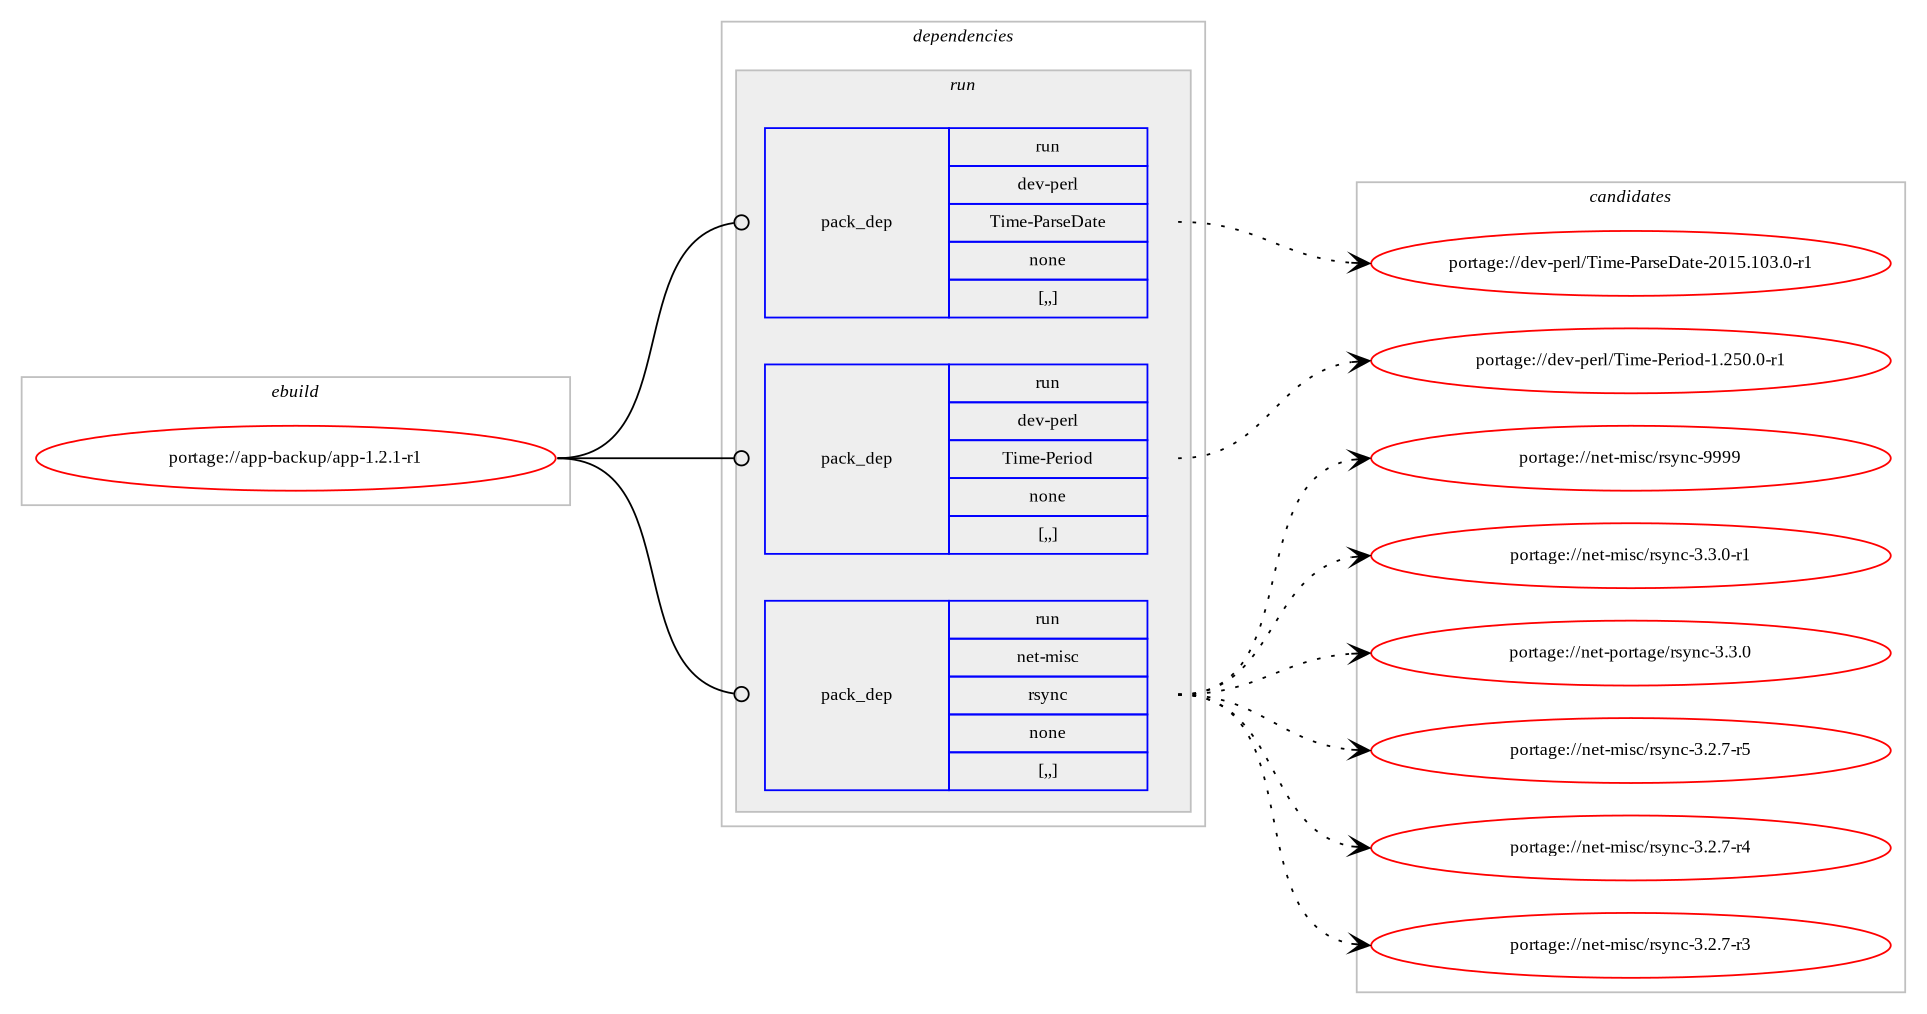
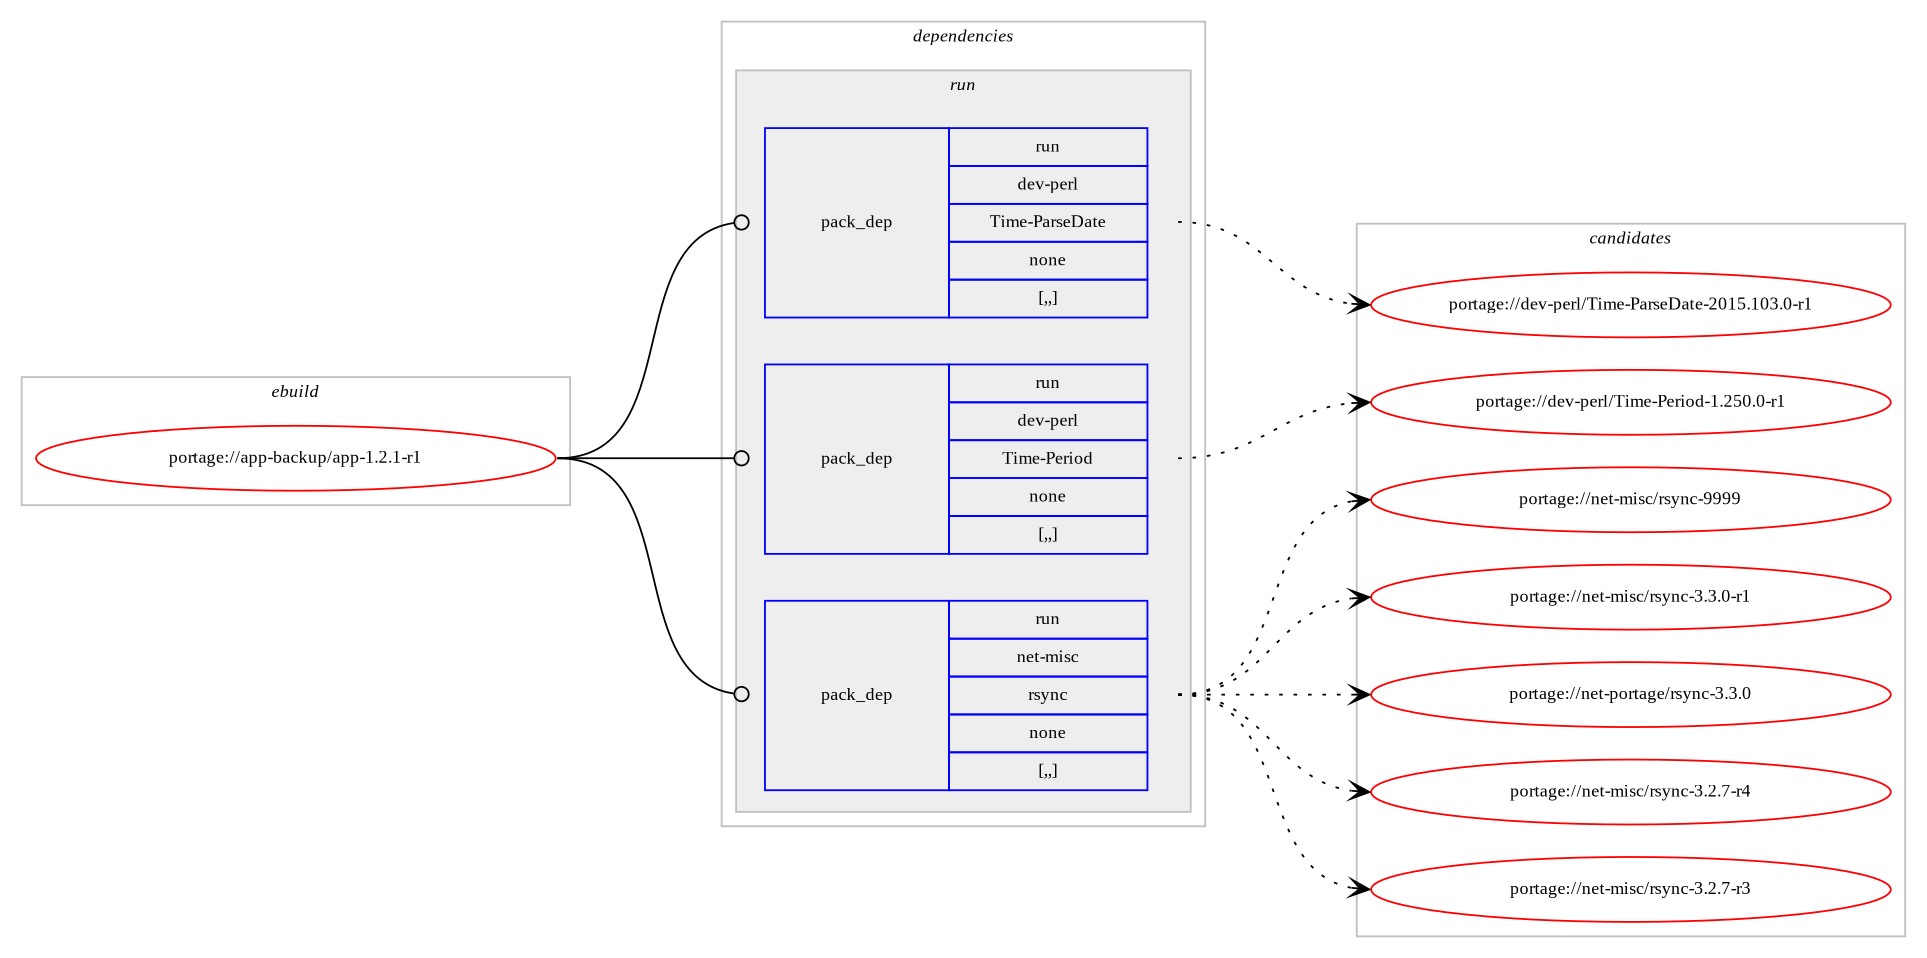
(1631, 751) -> none
